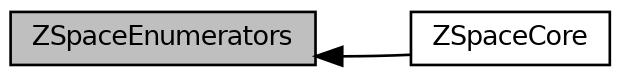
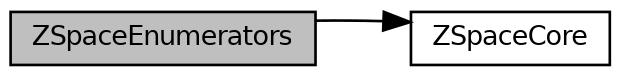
(376, 56) -> (349, 21)
